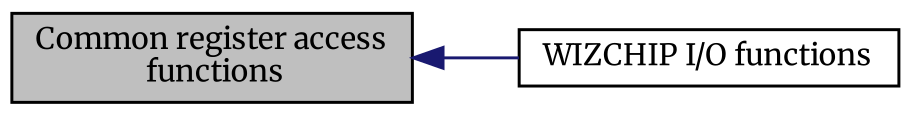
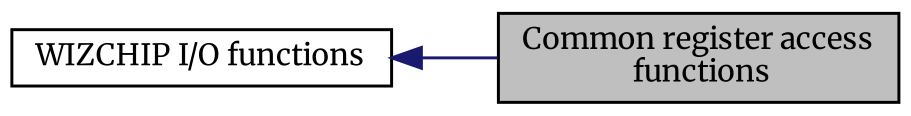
(481, 58) -> (460, 58)
